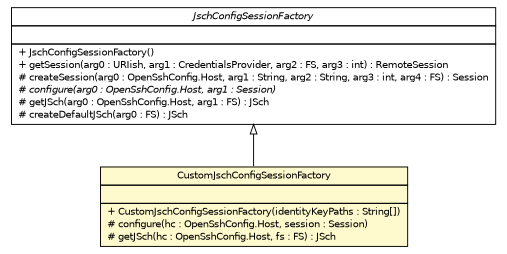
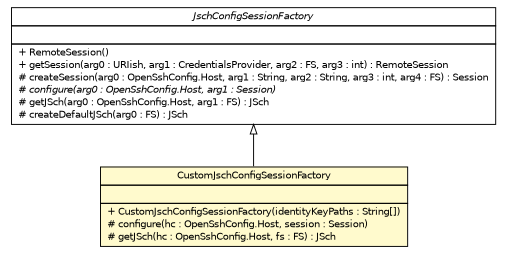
(86, 53) -> (64, 53)
